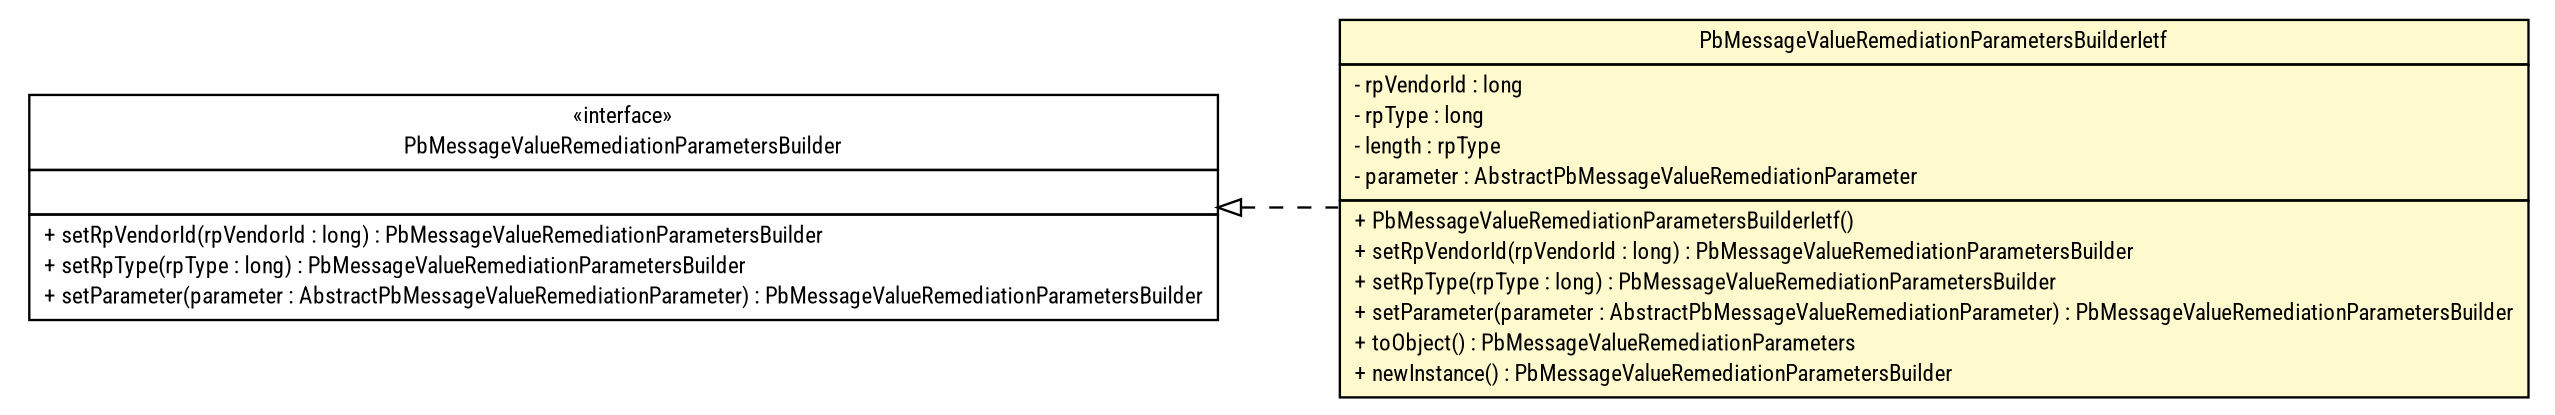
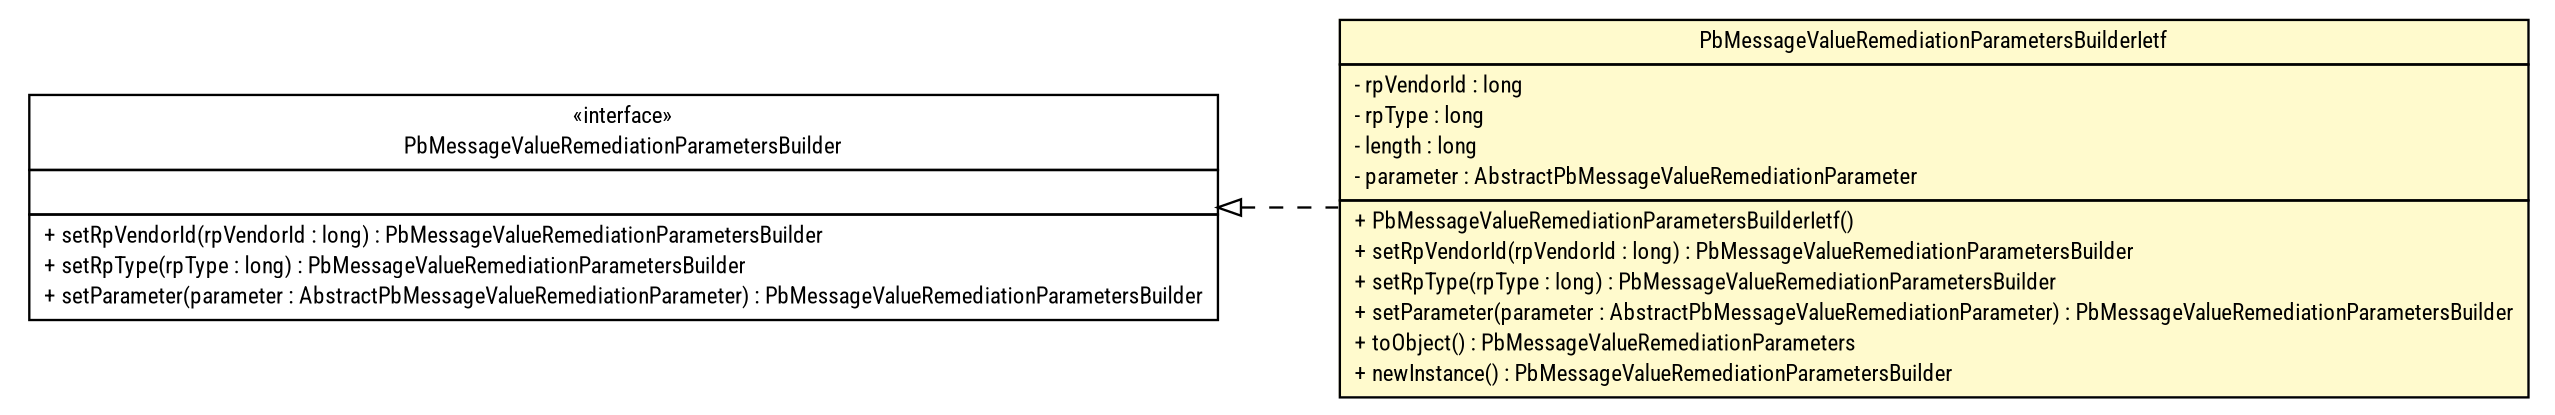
(1428, 147) -> (1417, 147)
